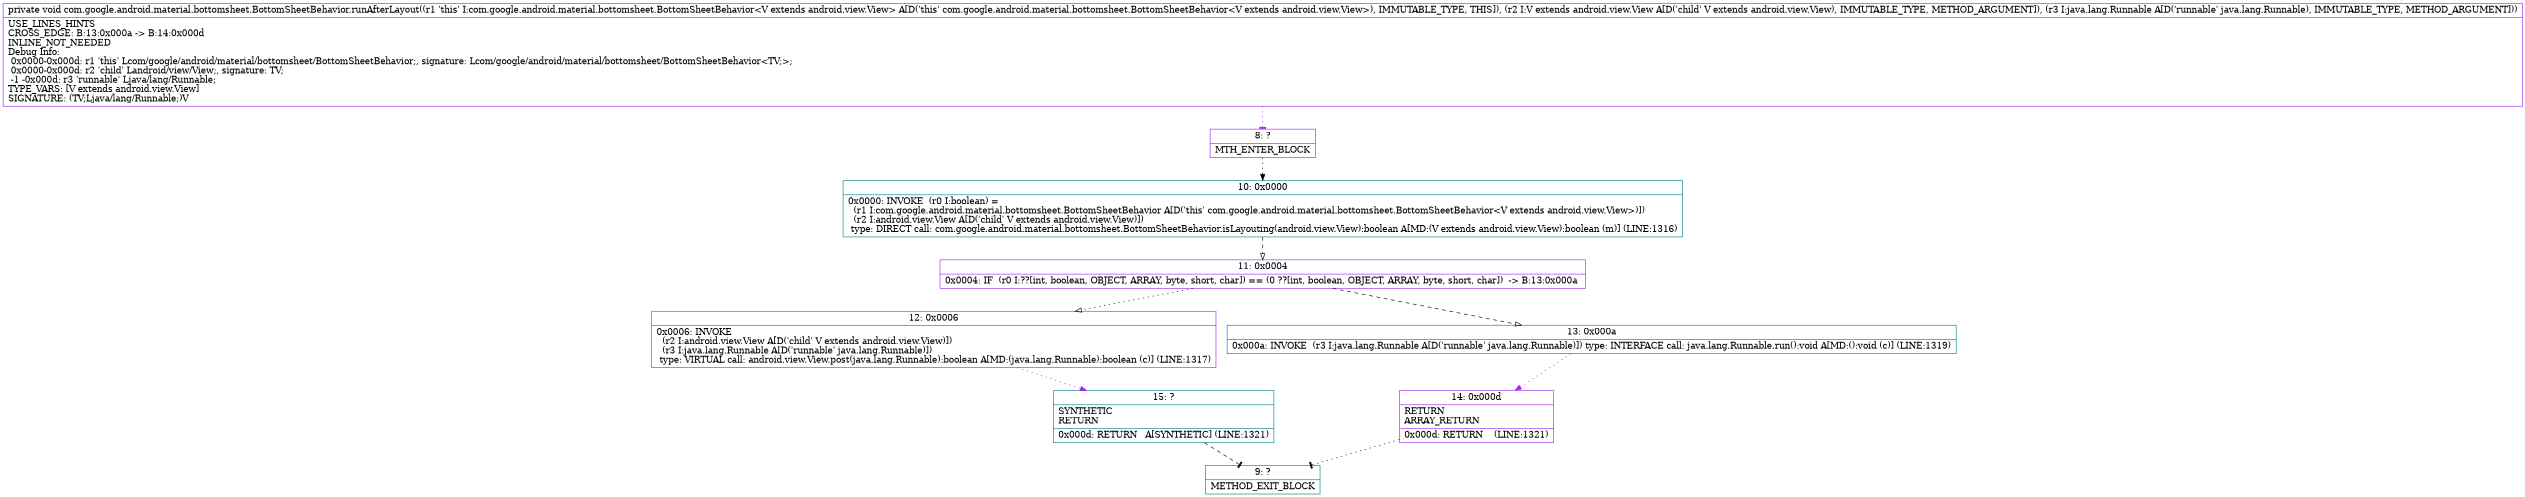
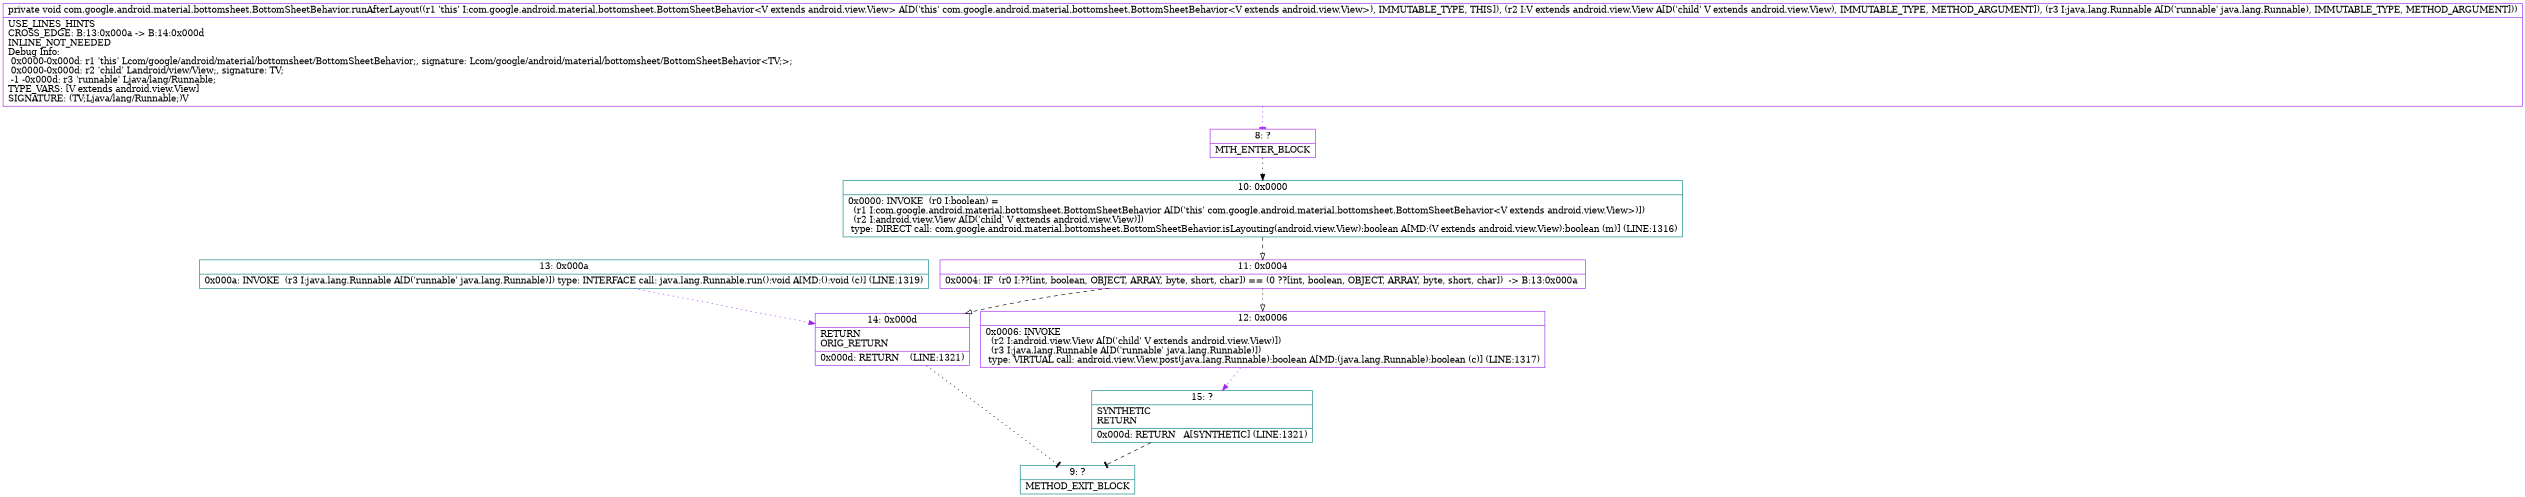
(1424, 306) -> (1040, 298)
(1442, 421) -> (854, 344)
